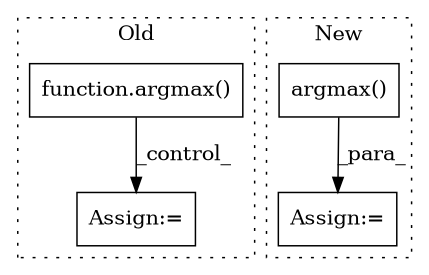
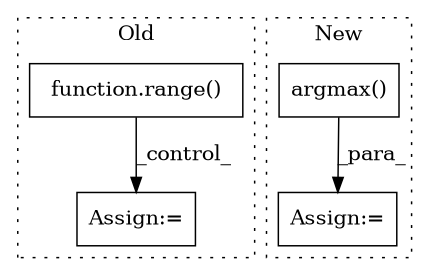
(136, 90) -> (136, 90)
